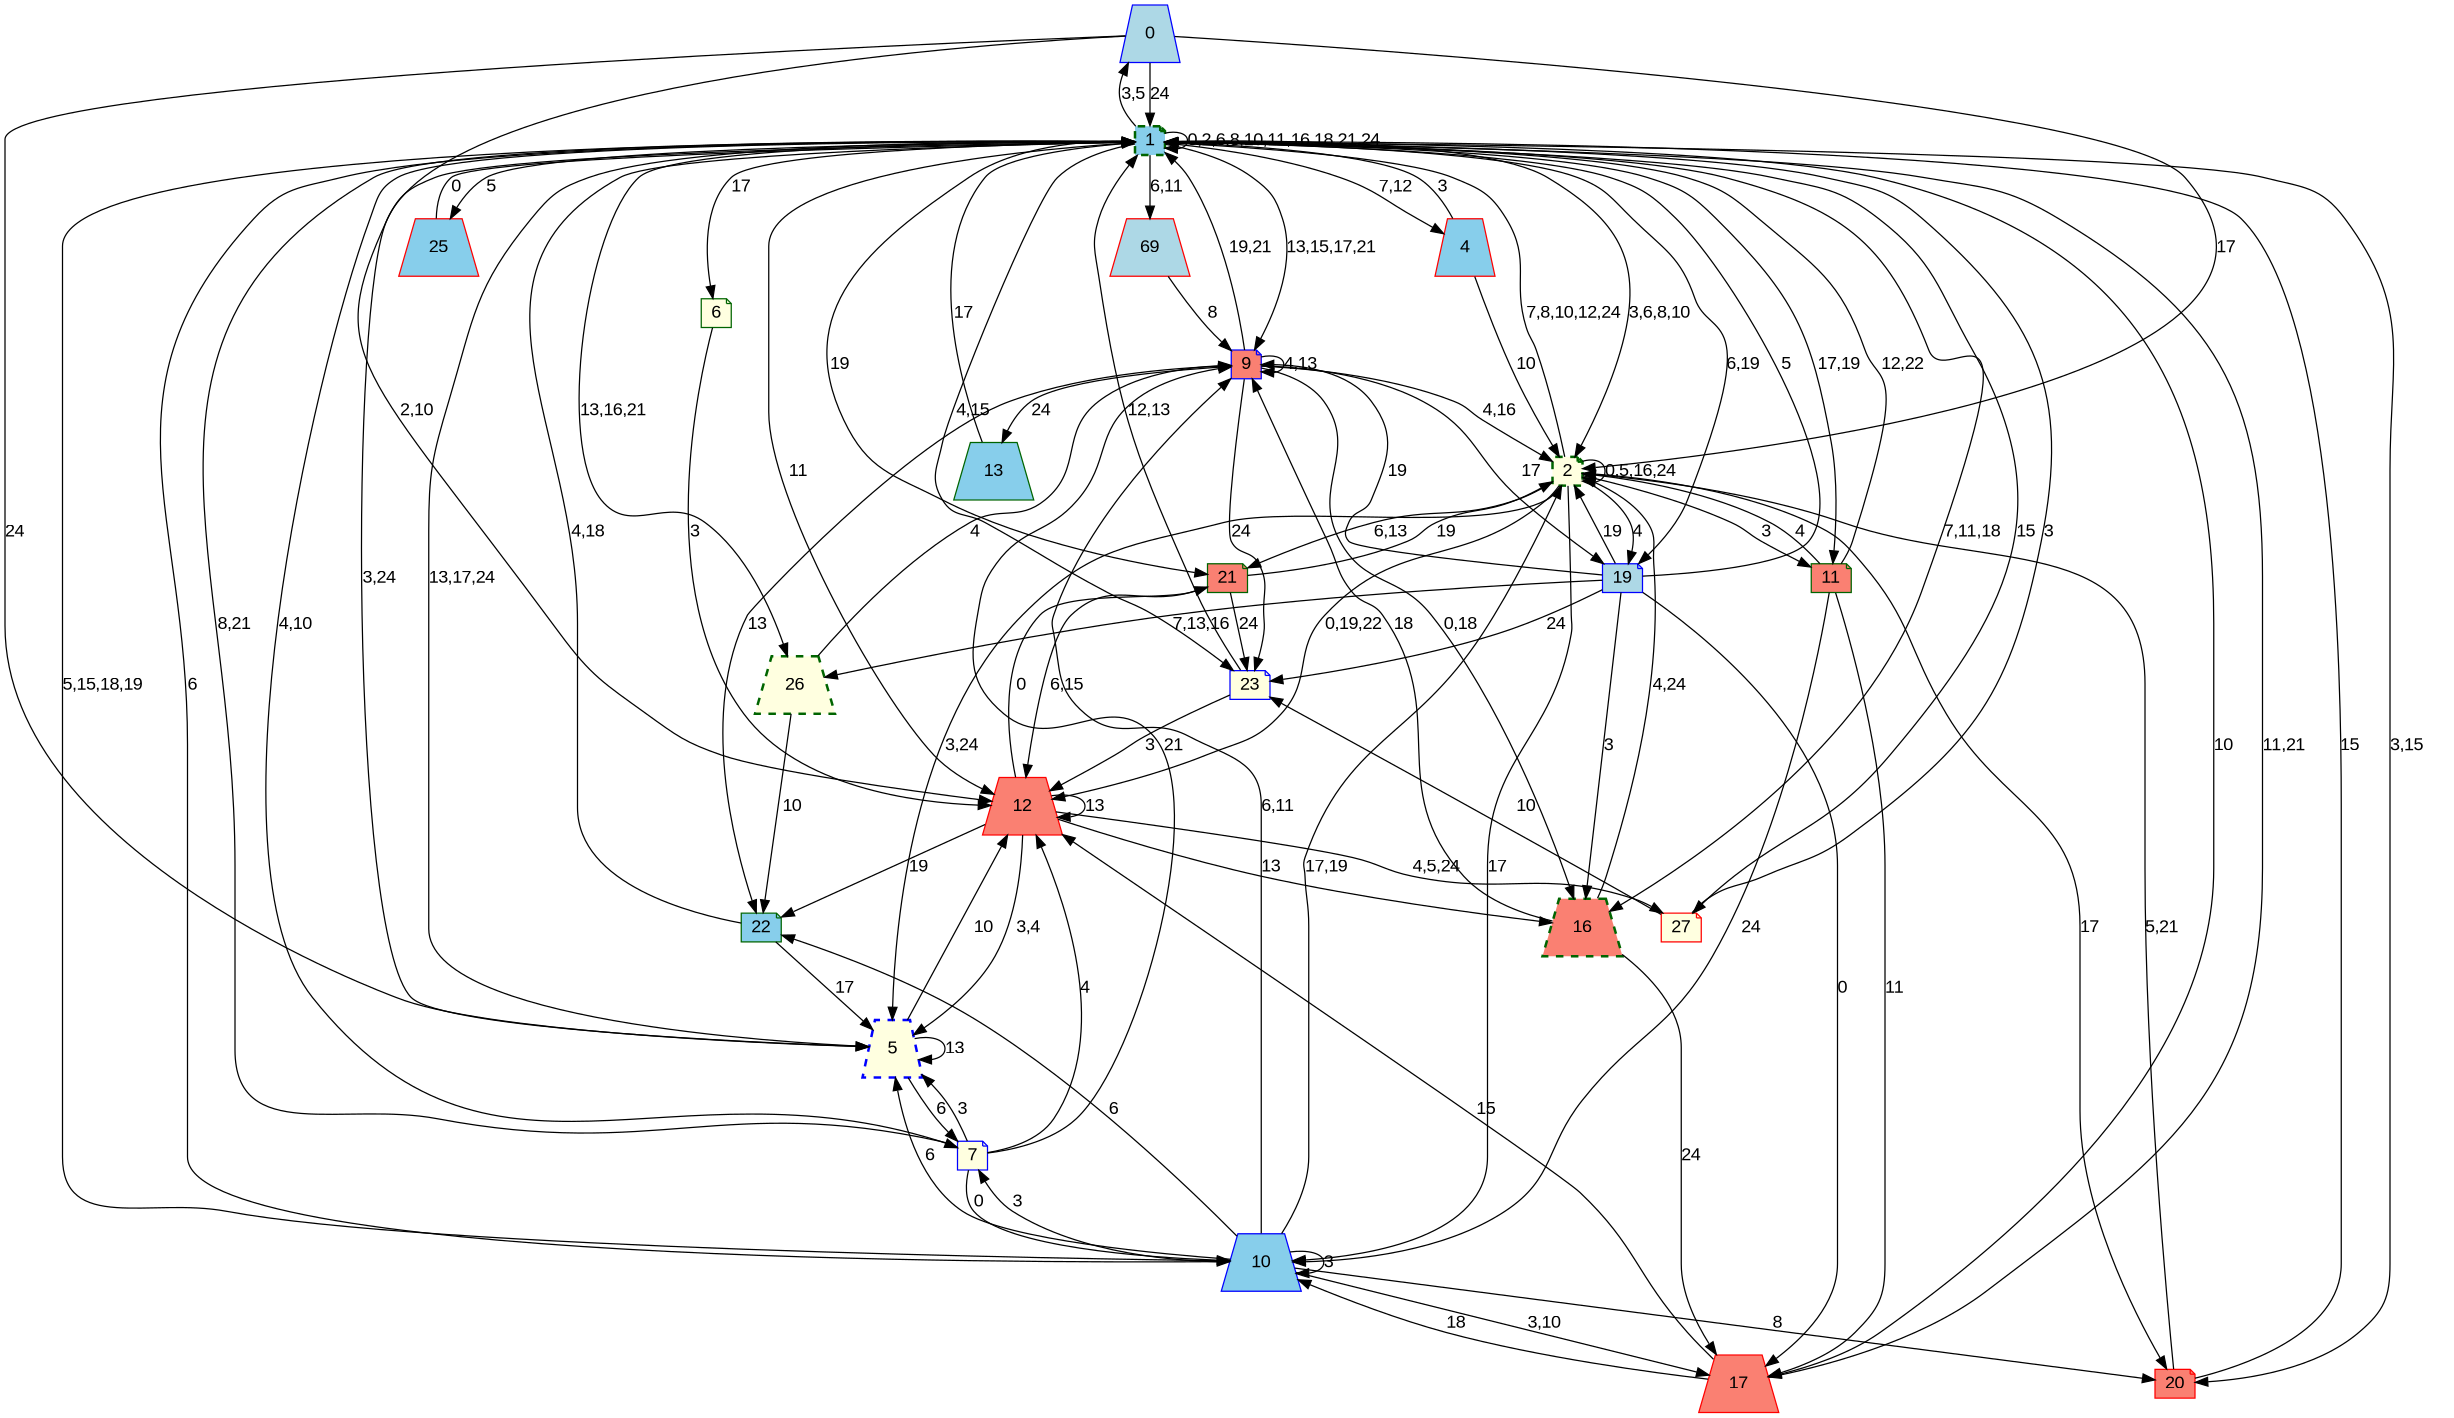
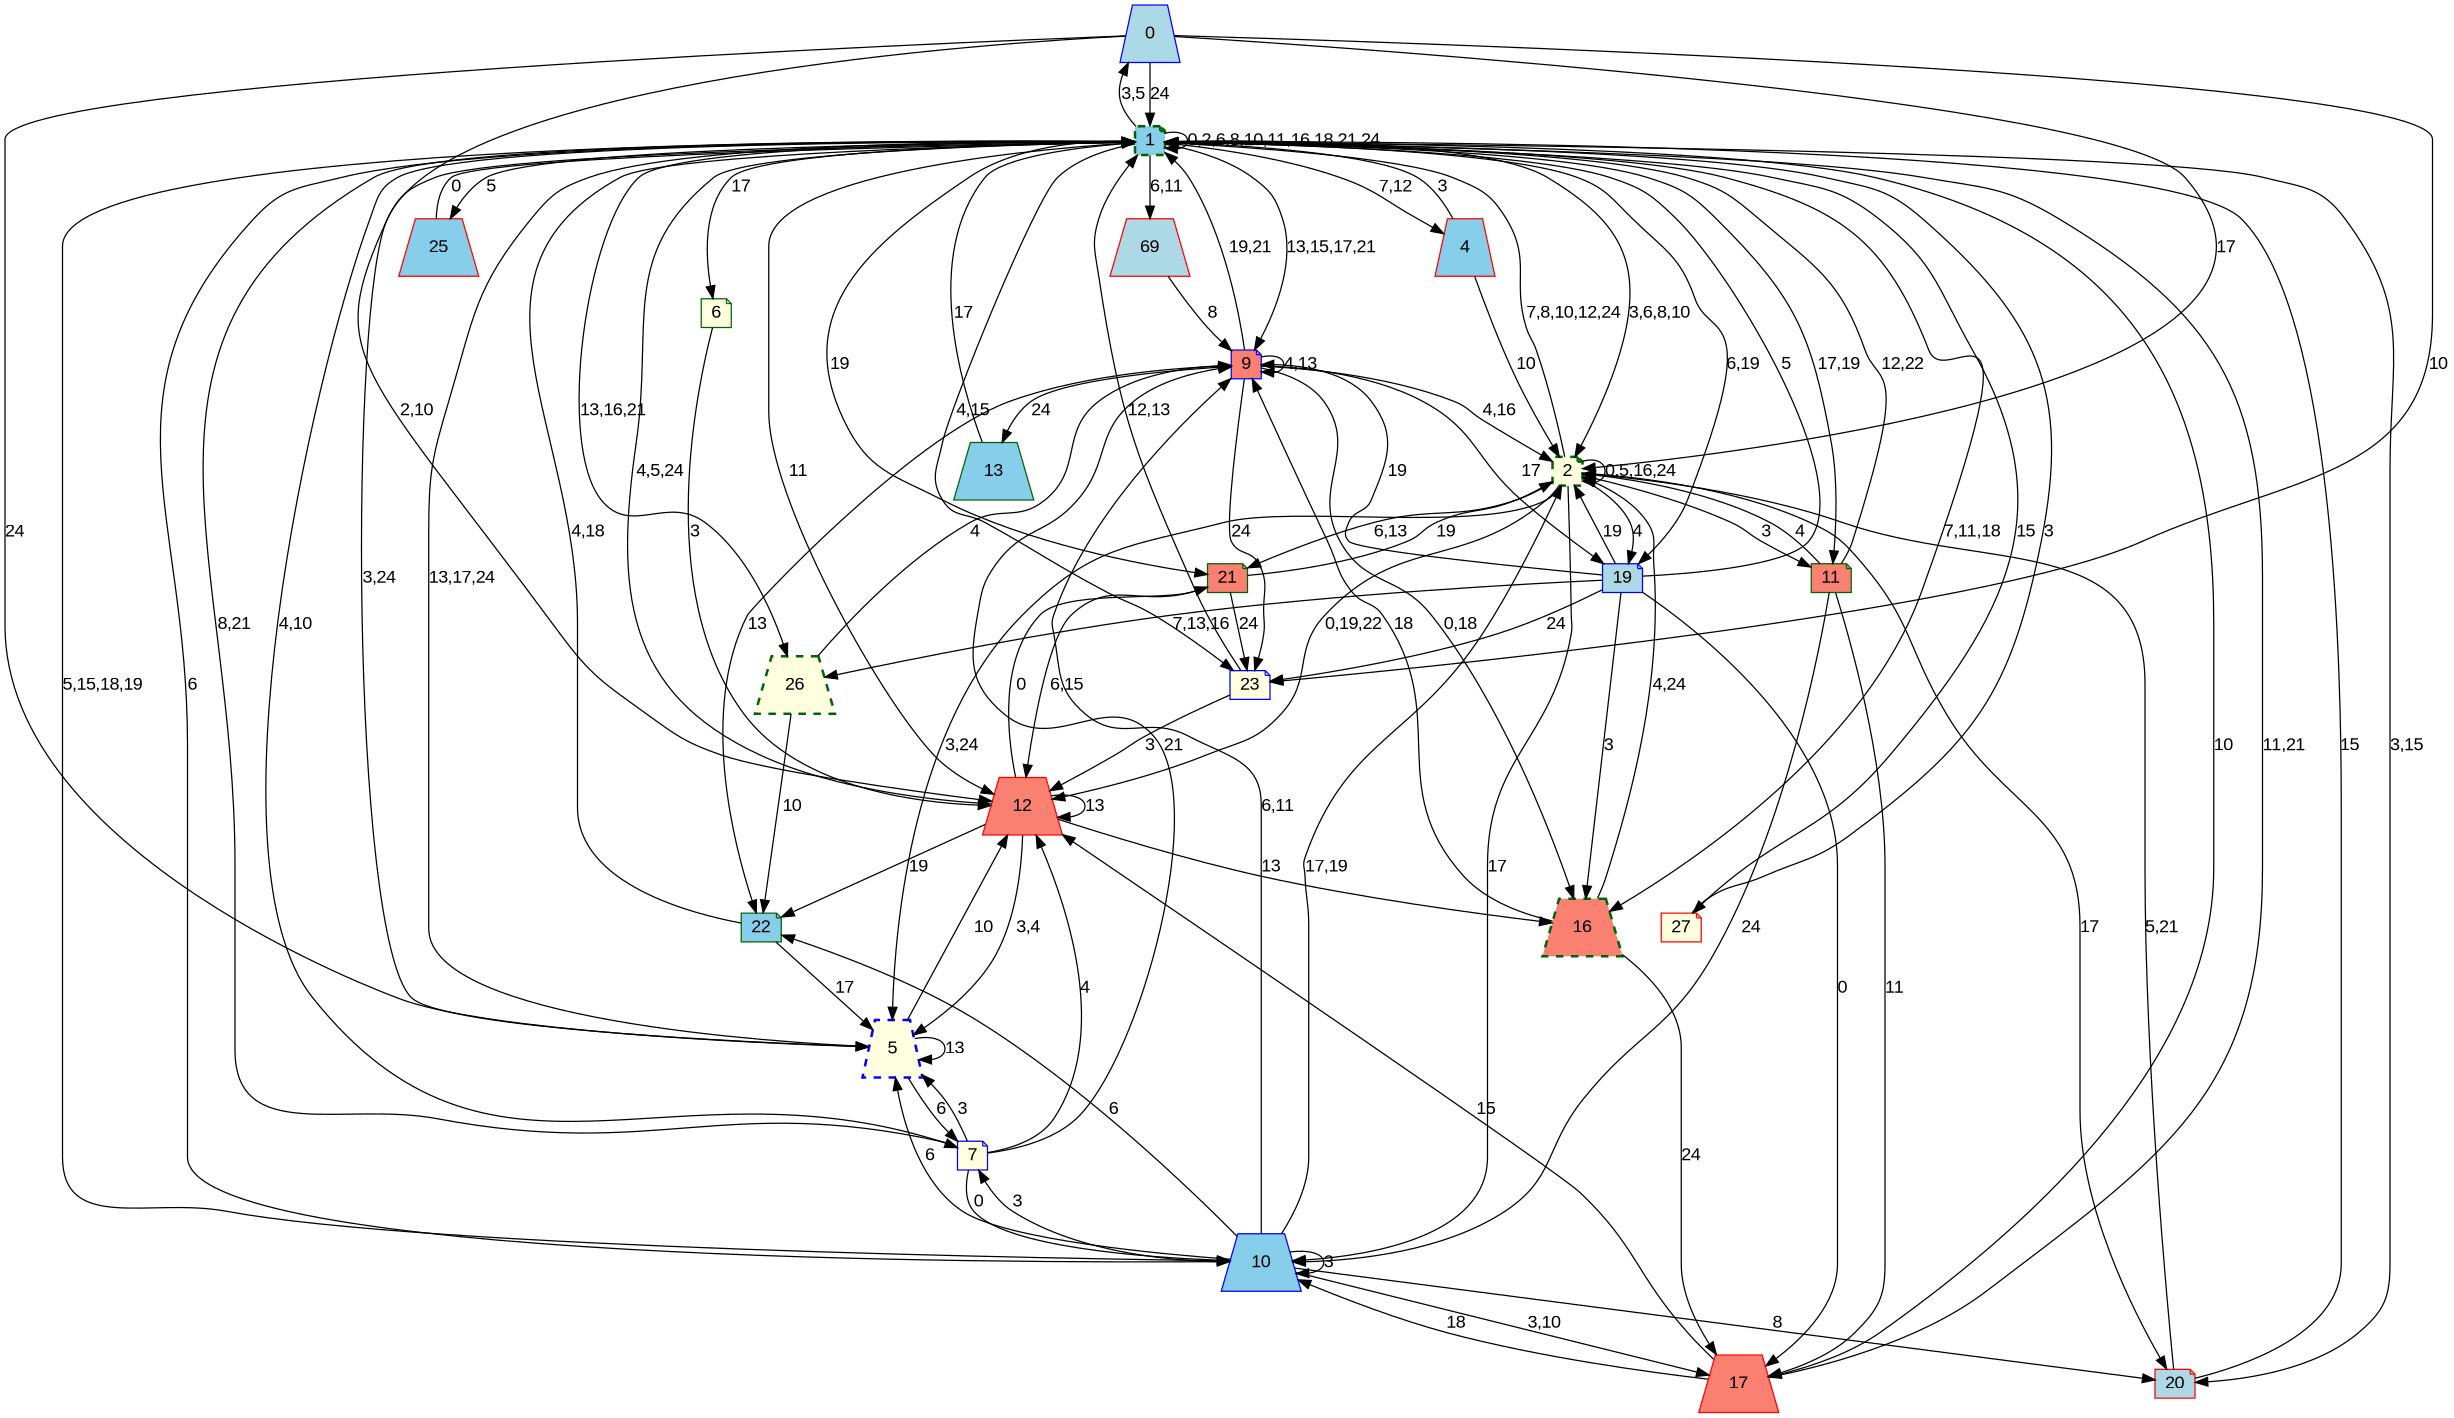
(1472, 808) -> (2432, 230)
(1355, 858) -> (641, 396)
(2175, 1384) -> (2175, 1384)
